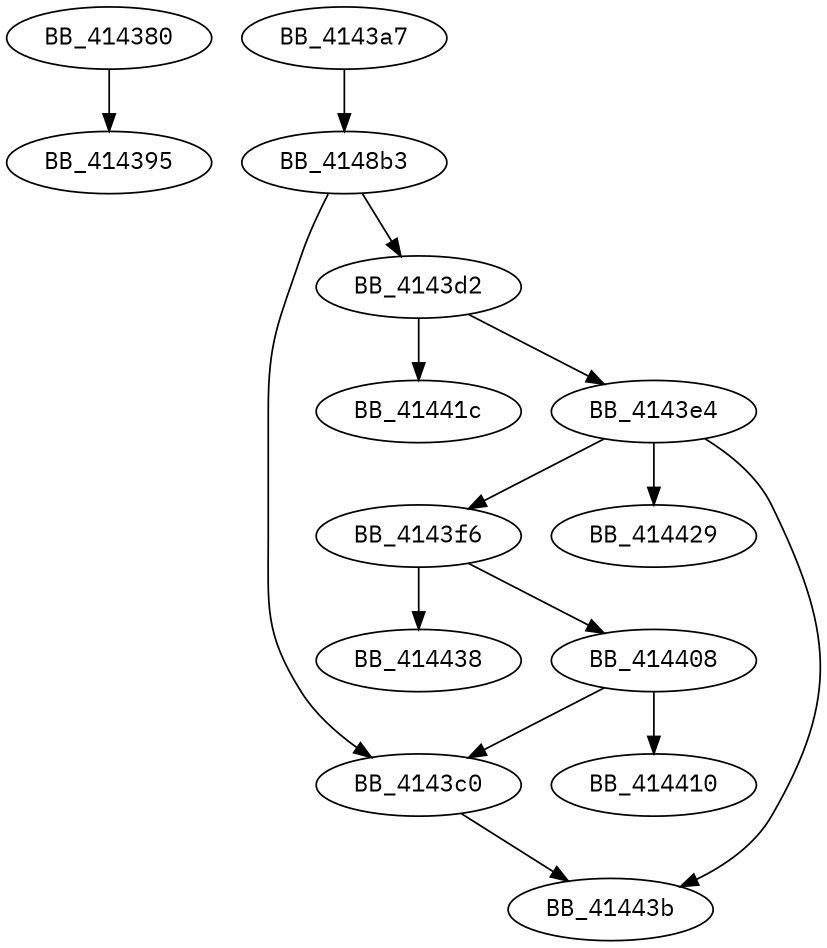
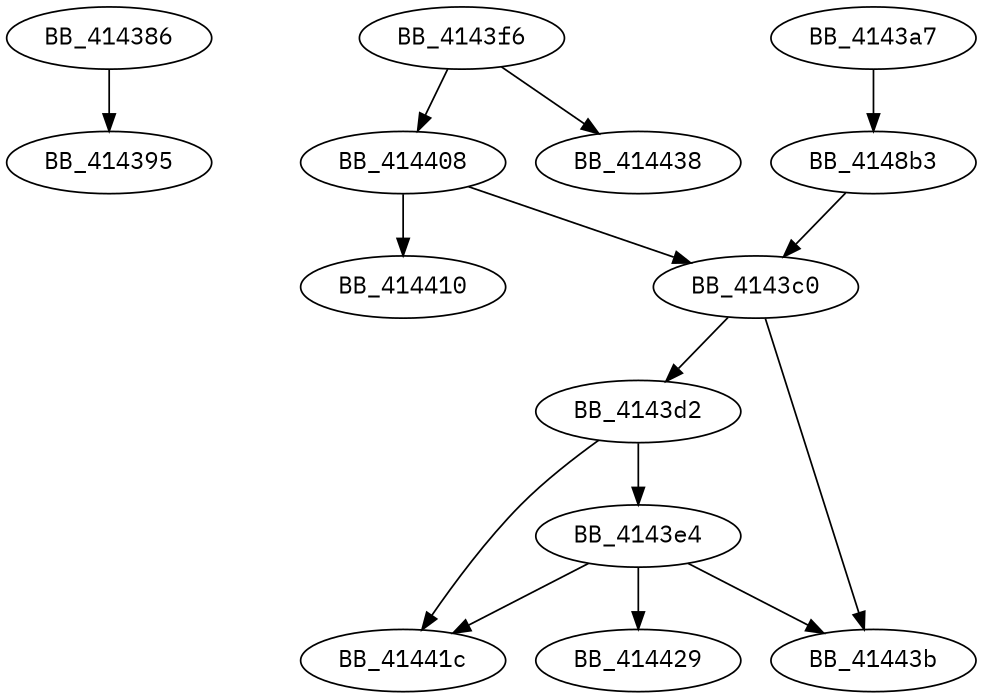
(109, 38) -> (109, 38)
(377, 217) -> (703, 343)
(544, 470) -> (529, 594)
